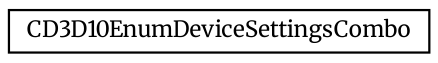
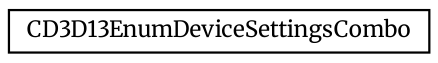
(219, 31) -> (219, 31)
